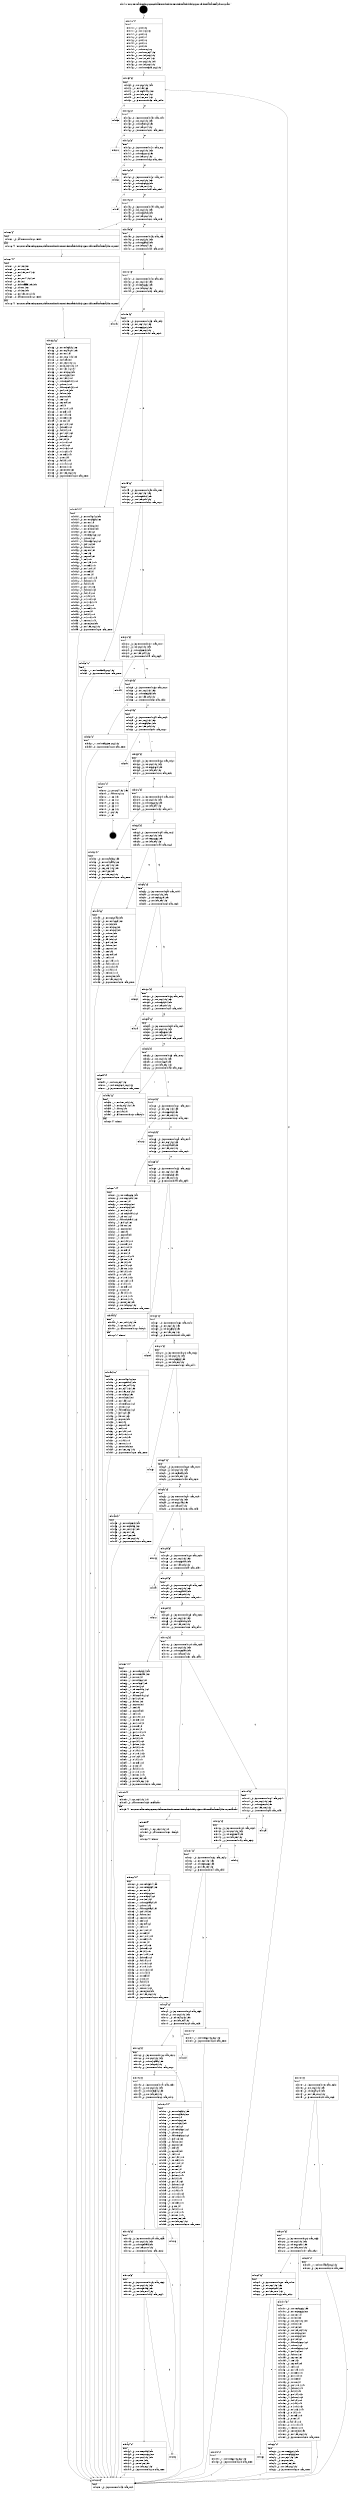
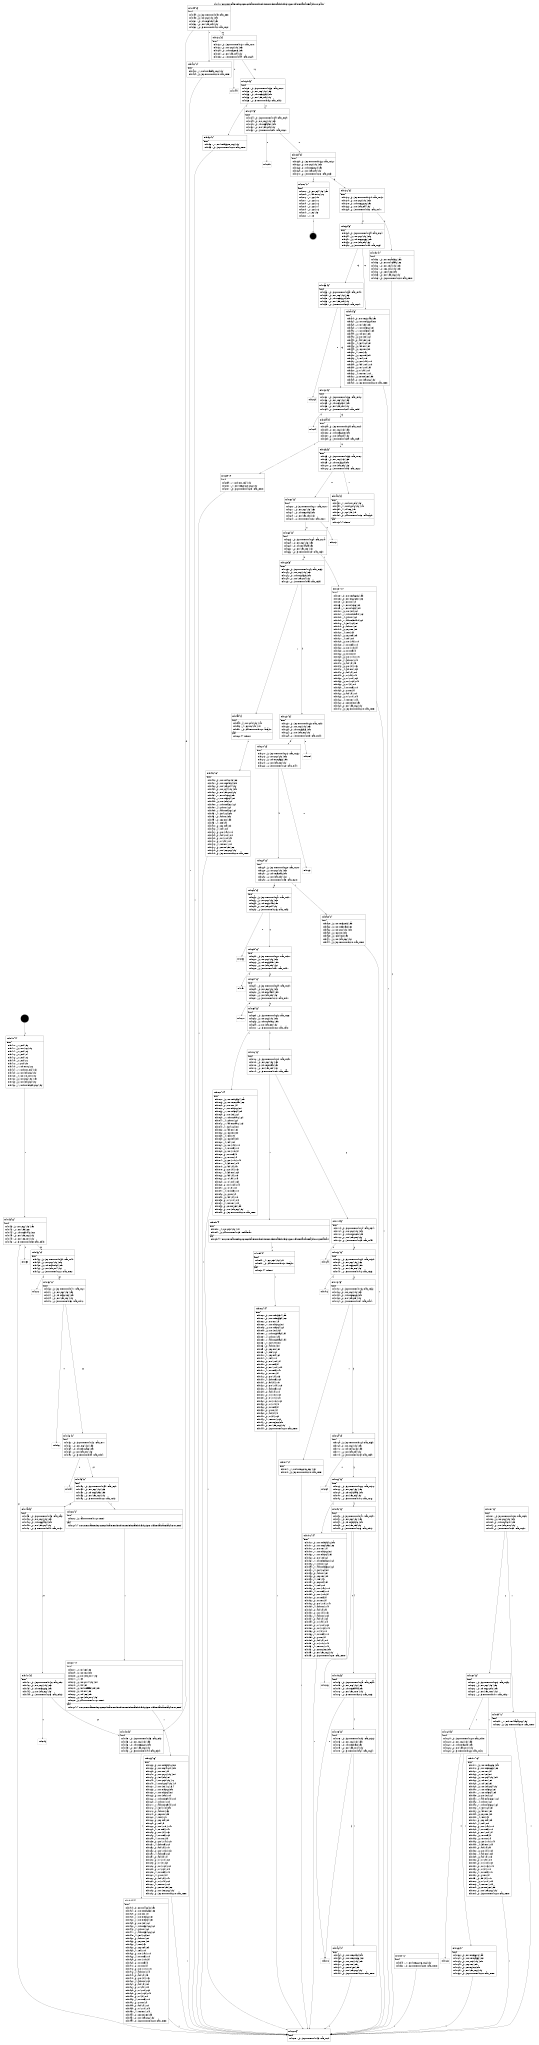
(142, 408) -> (185, 884)
